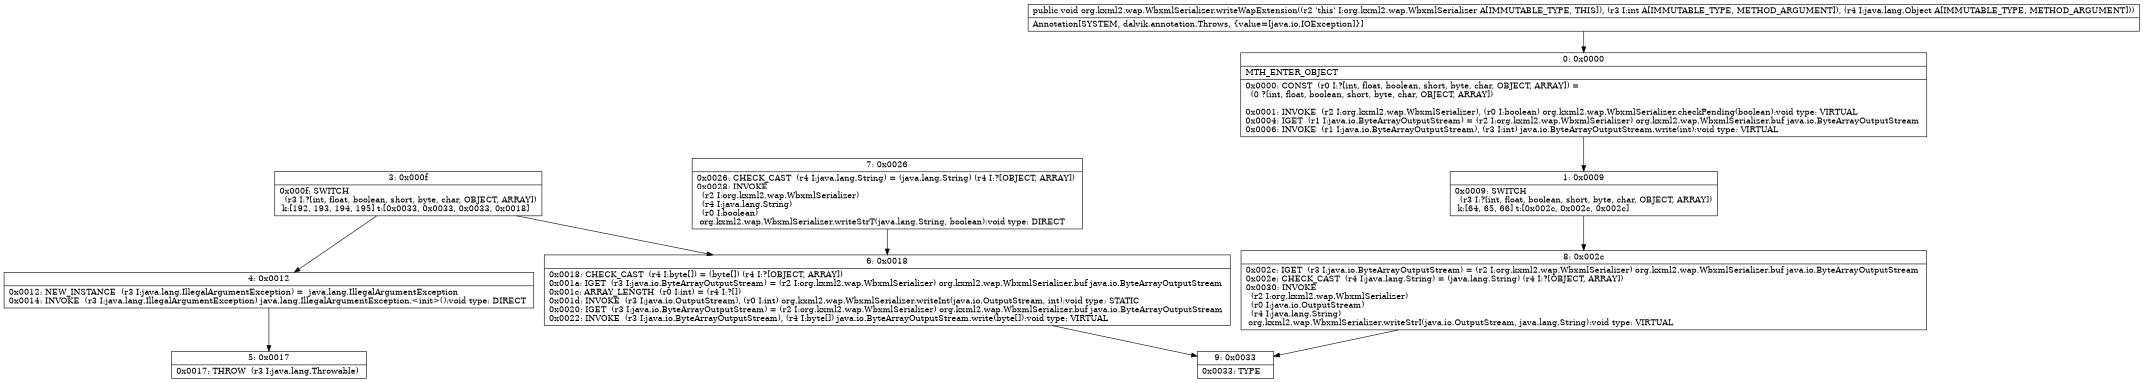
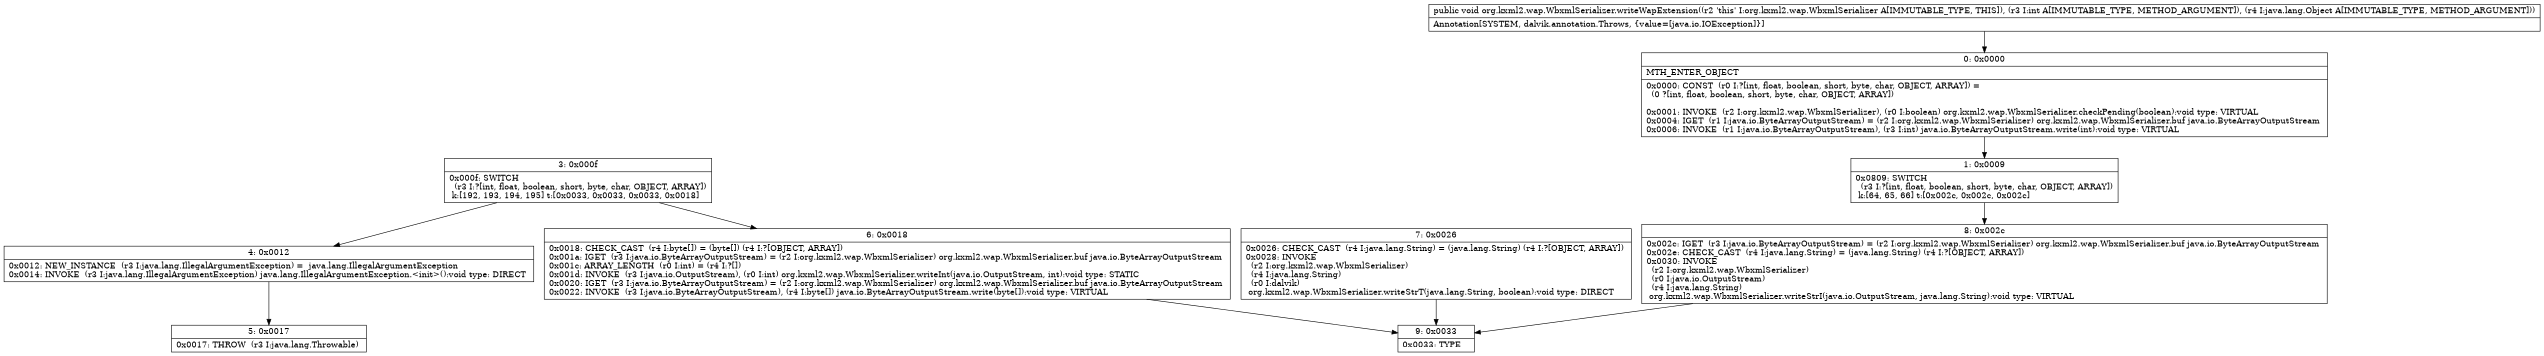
(1494, 191) -> (1894, 178)
(728, 213) -> (1273, 284)
(887, 239) -> (1436, 309)
